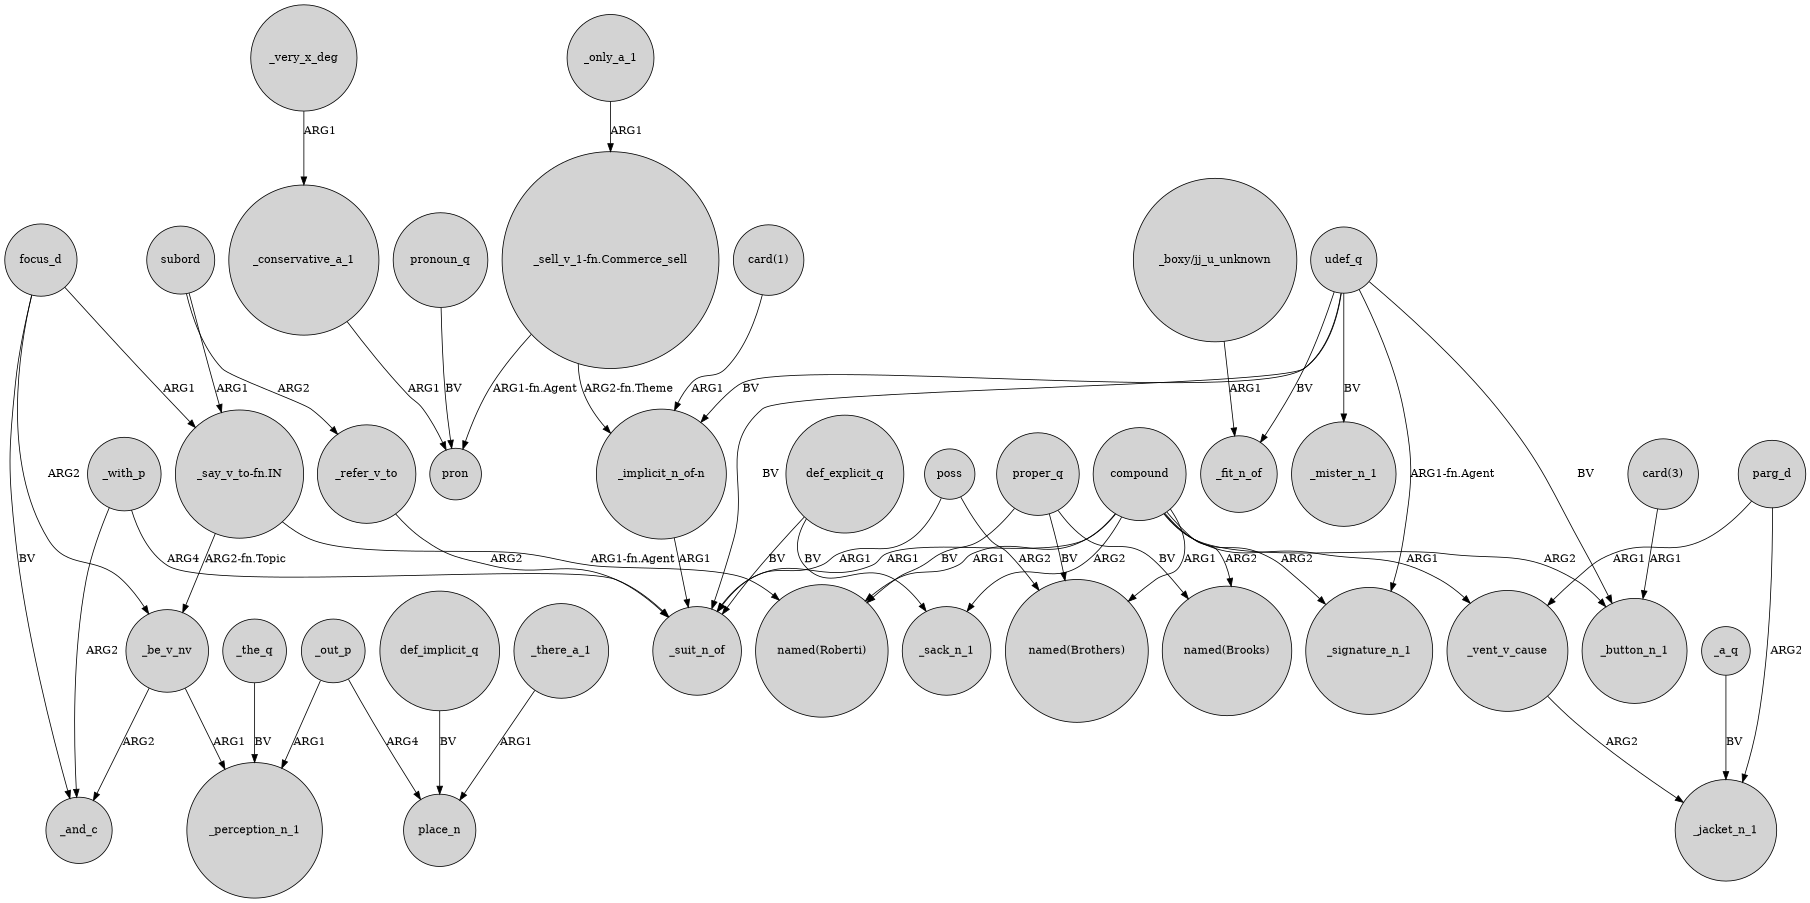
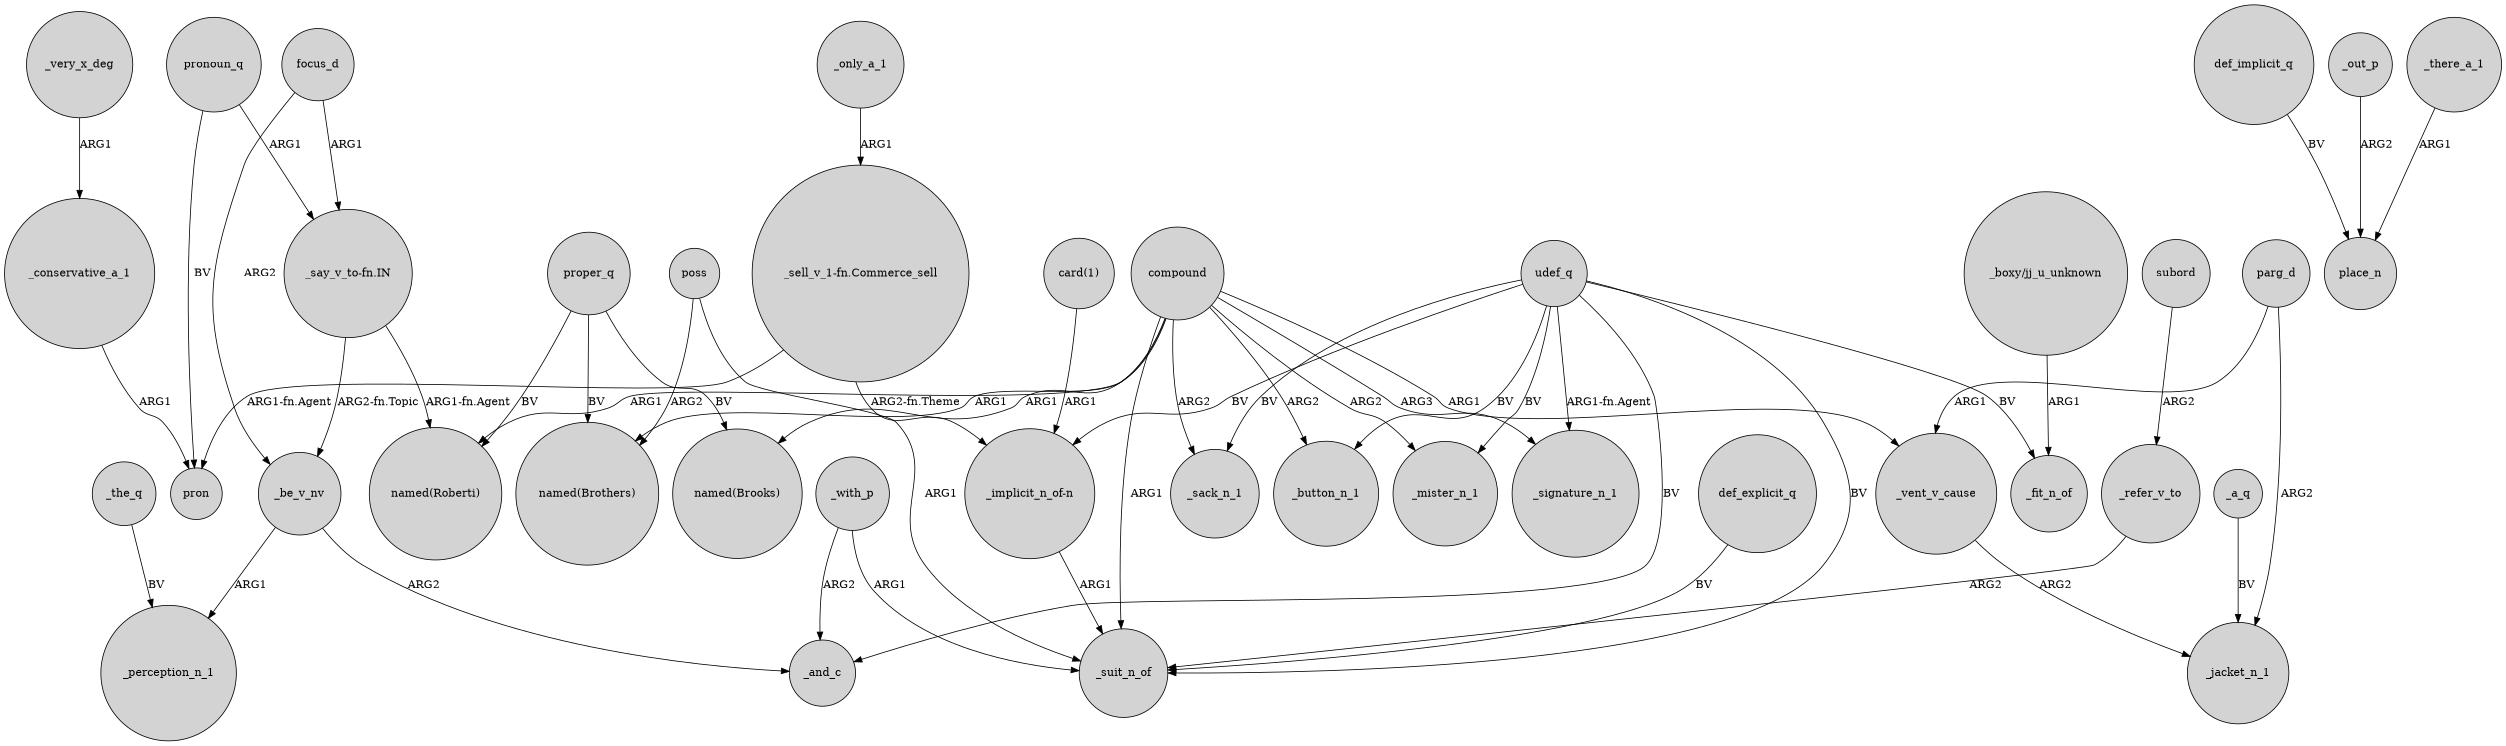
(206, 357) -> (274, 159)
none -> (1307, 381)
(1663, 474) -> none
(16, 545) -> (1402, 597)
(184, 559) -> (890, 585)
(1242, 559) -> (1042, 402)
(1297, 559) -> (1417, 402)
(837, 578) -> (1358, 333)
(303, 721) -> none
(403, 742) -> (2377, 145)
